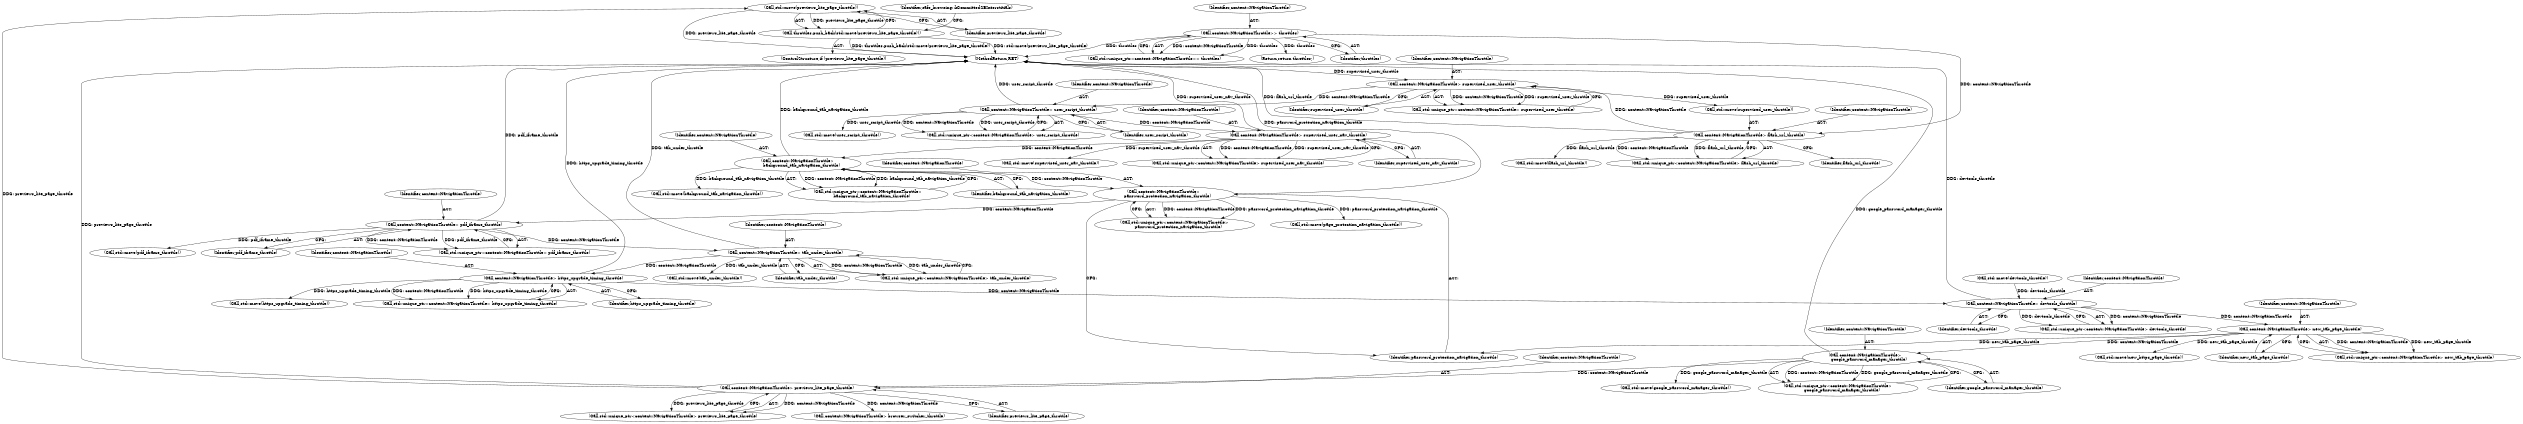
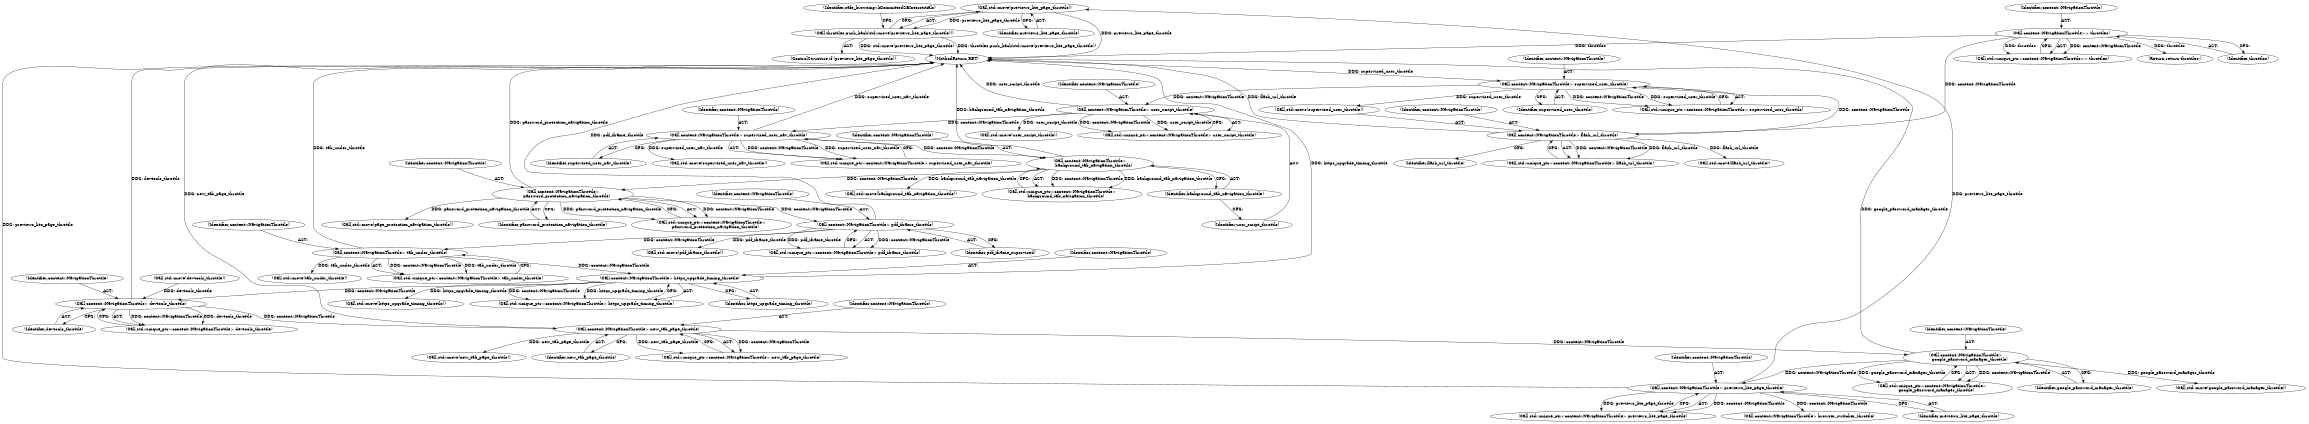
(1086, 126) -> (1230, 209)
(246, 253) -> (1000, 253)
(806, 278) -> none
(1883, 344) -> (311, 69)
(2139, 358) -> (469, 358)
